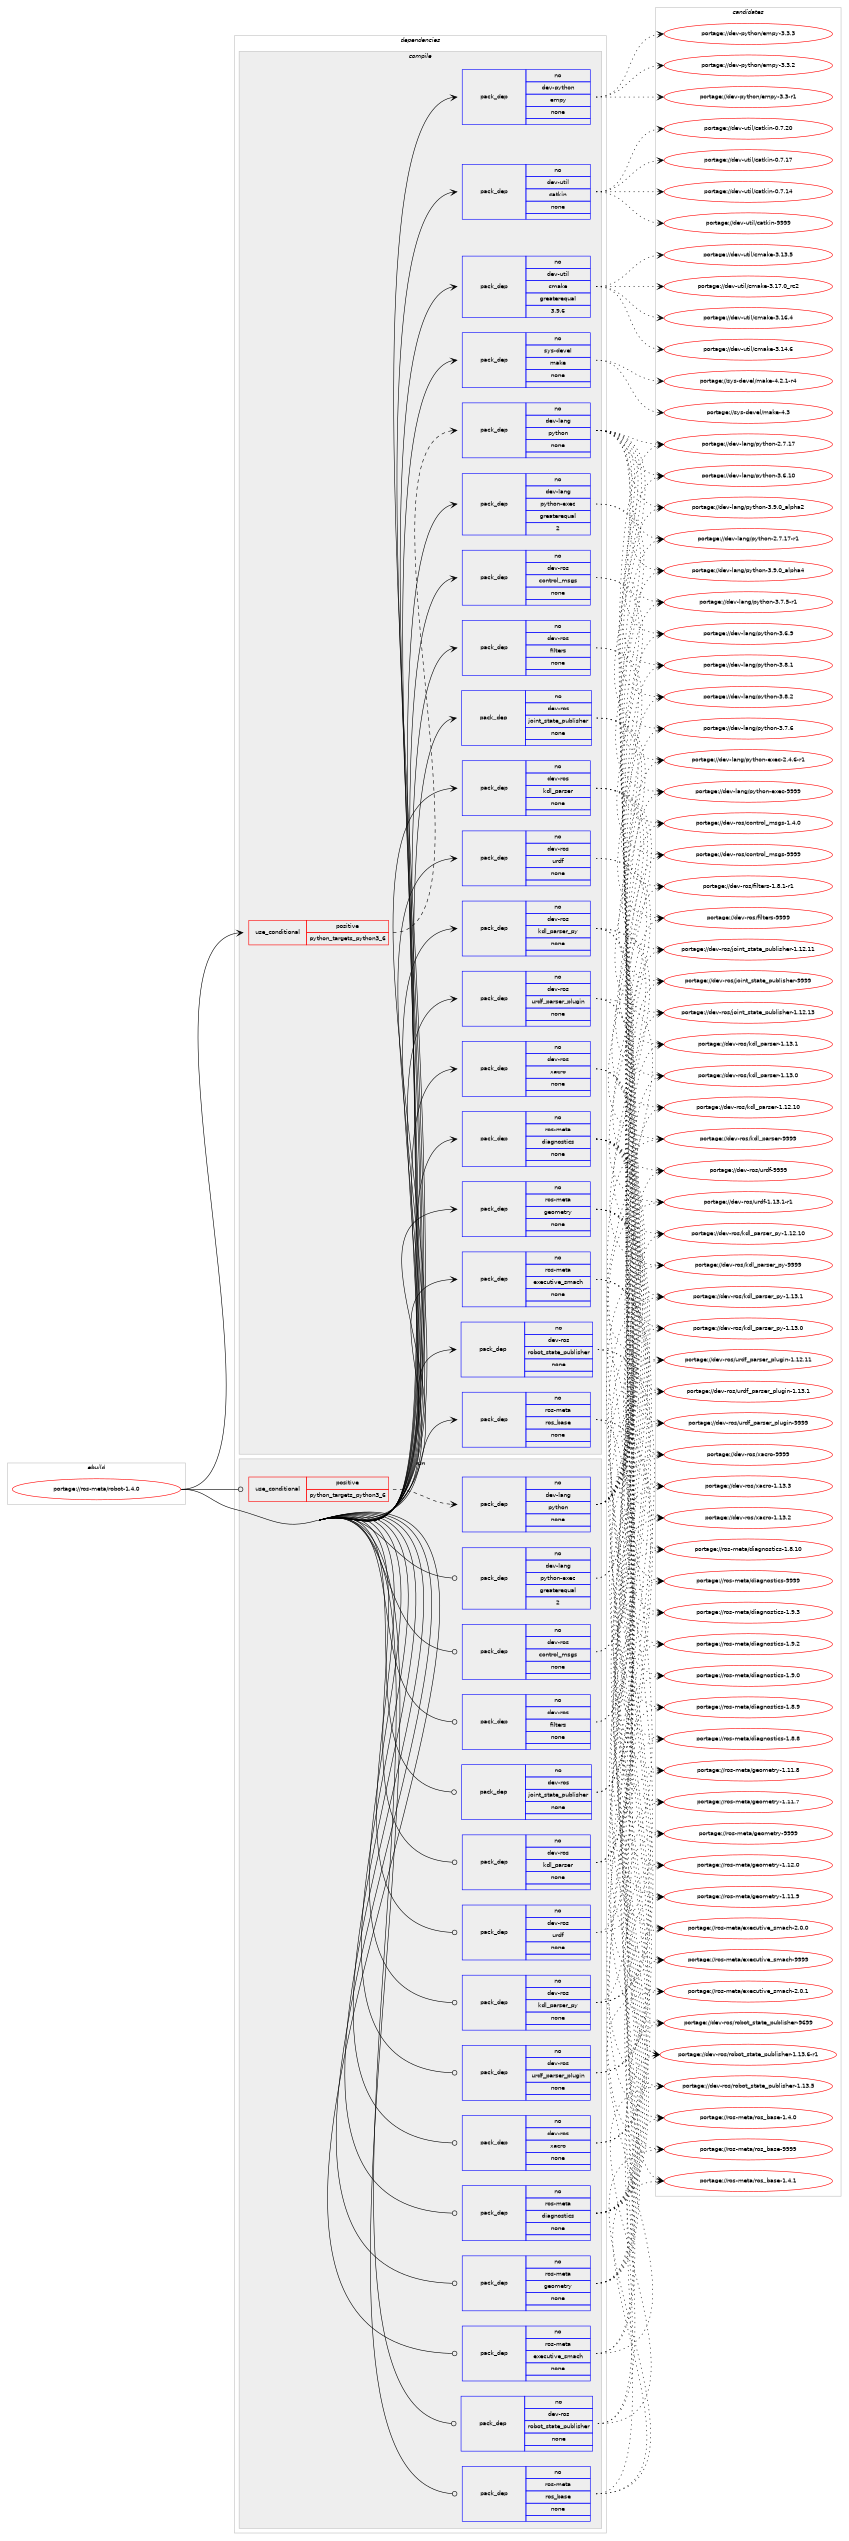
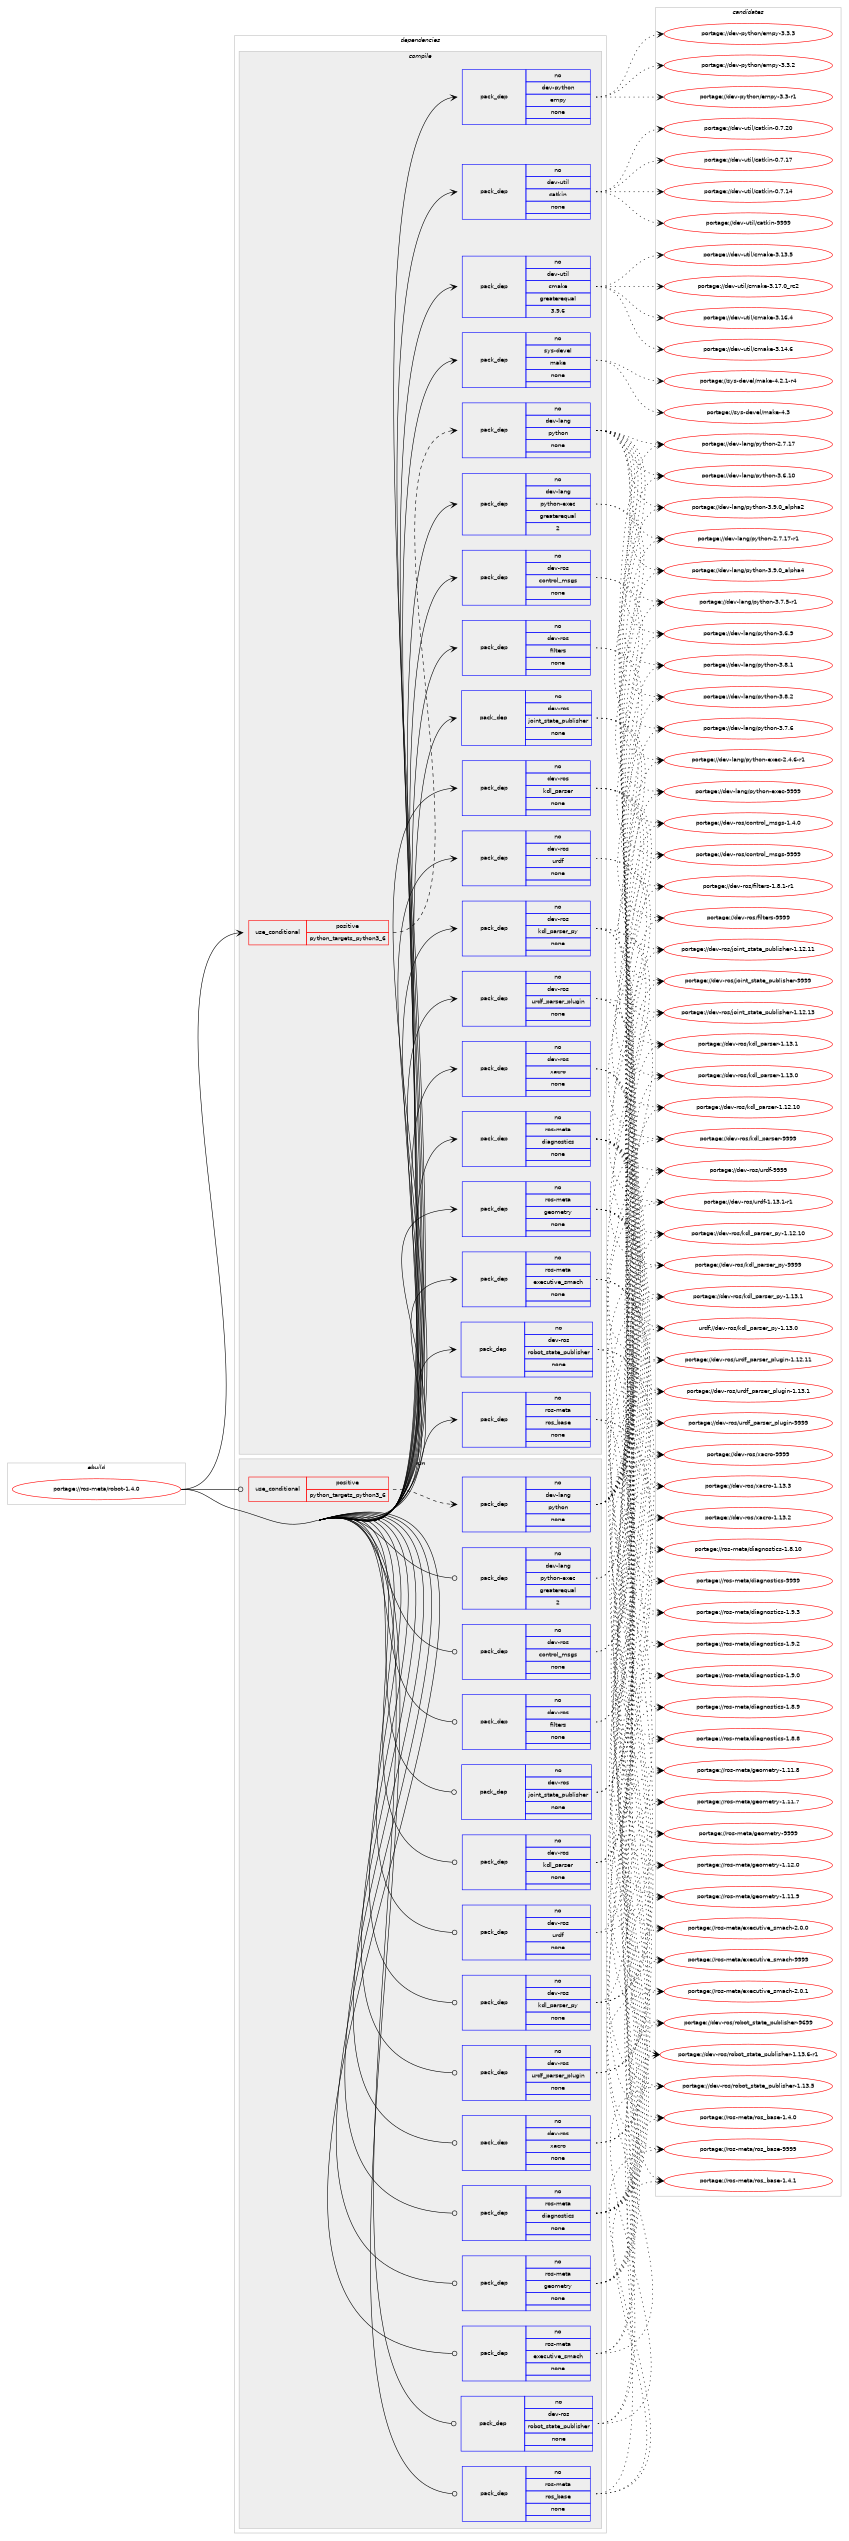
(748, 1328) -> (748, 1328)
